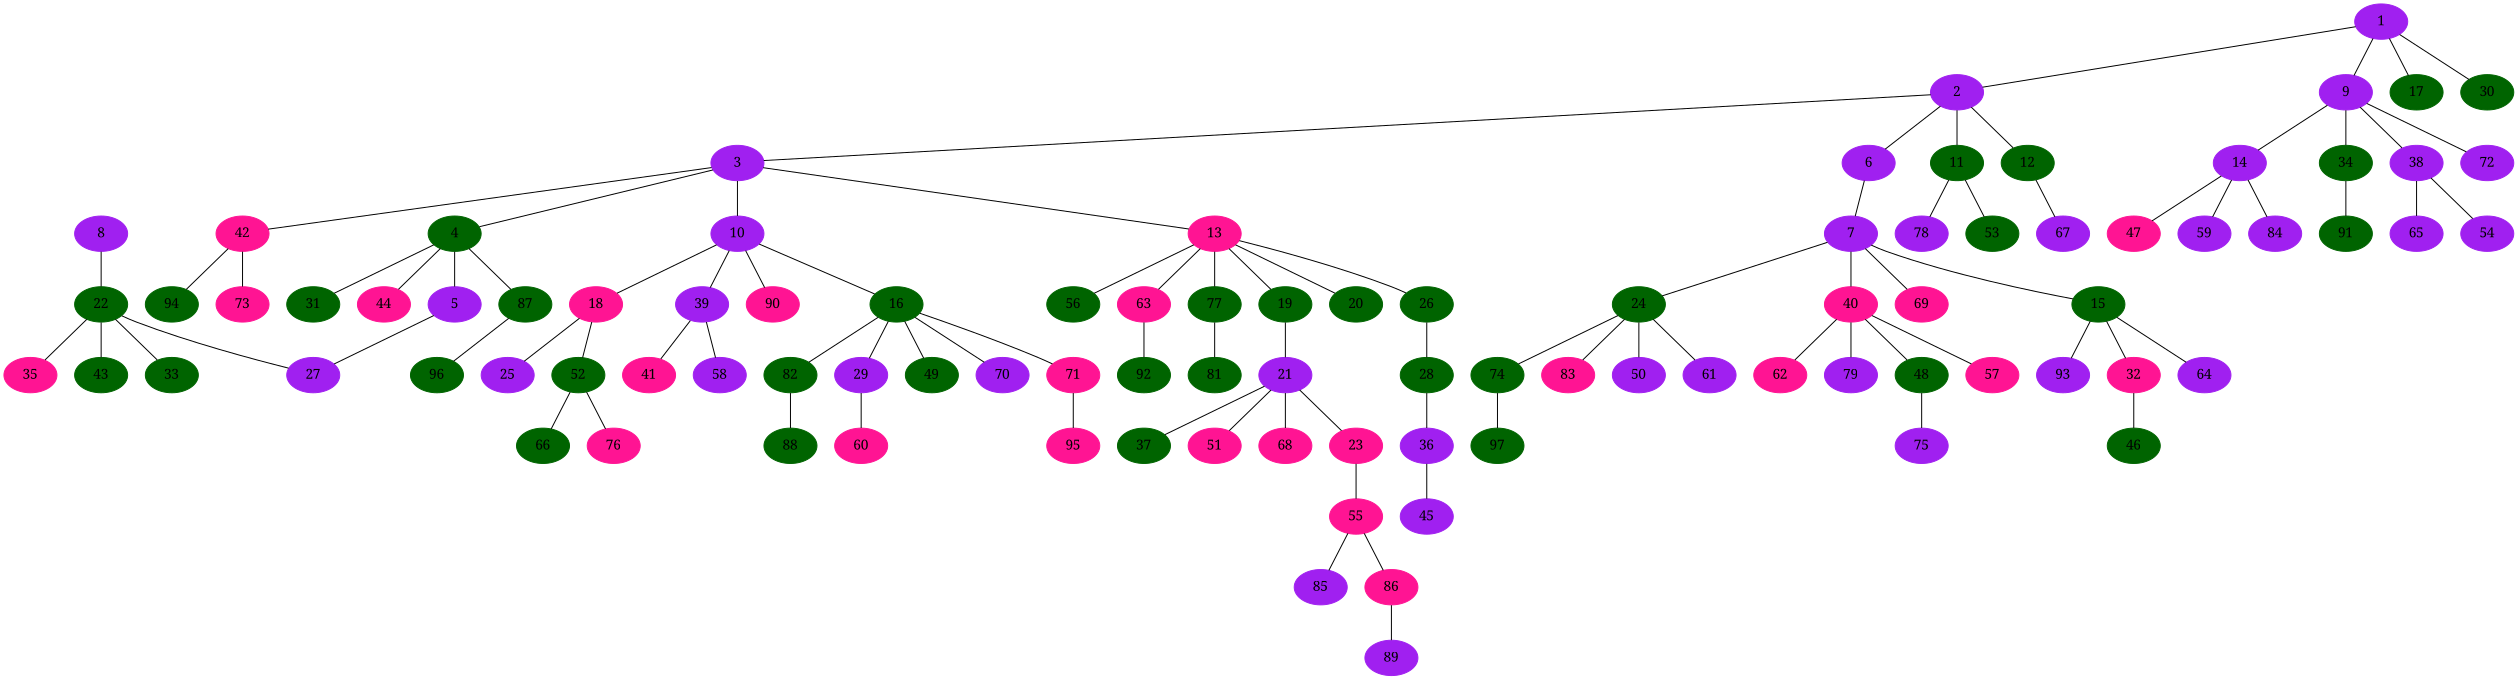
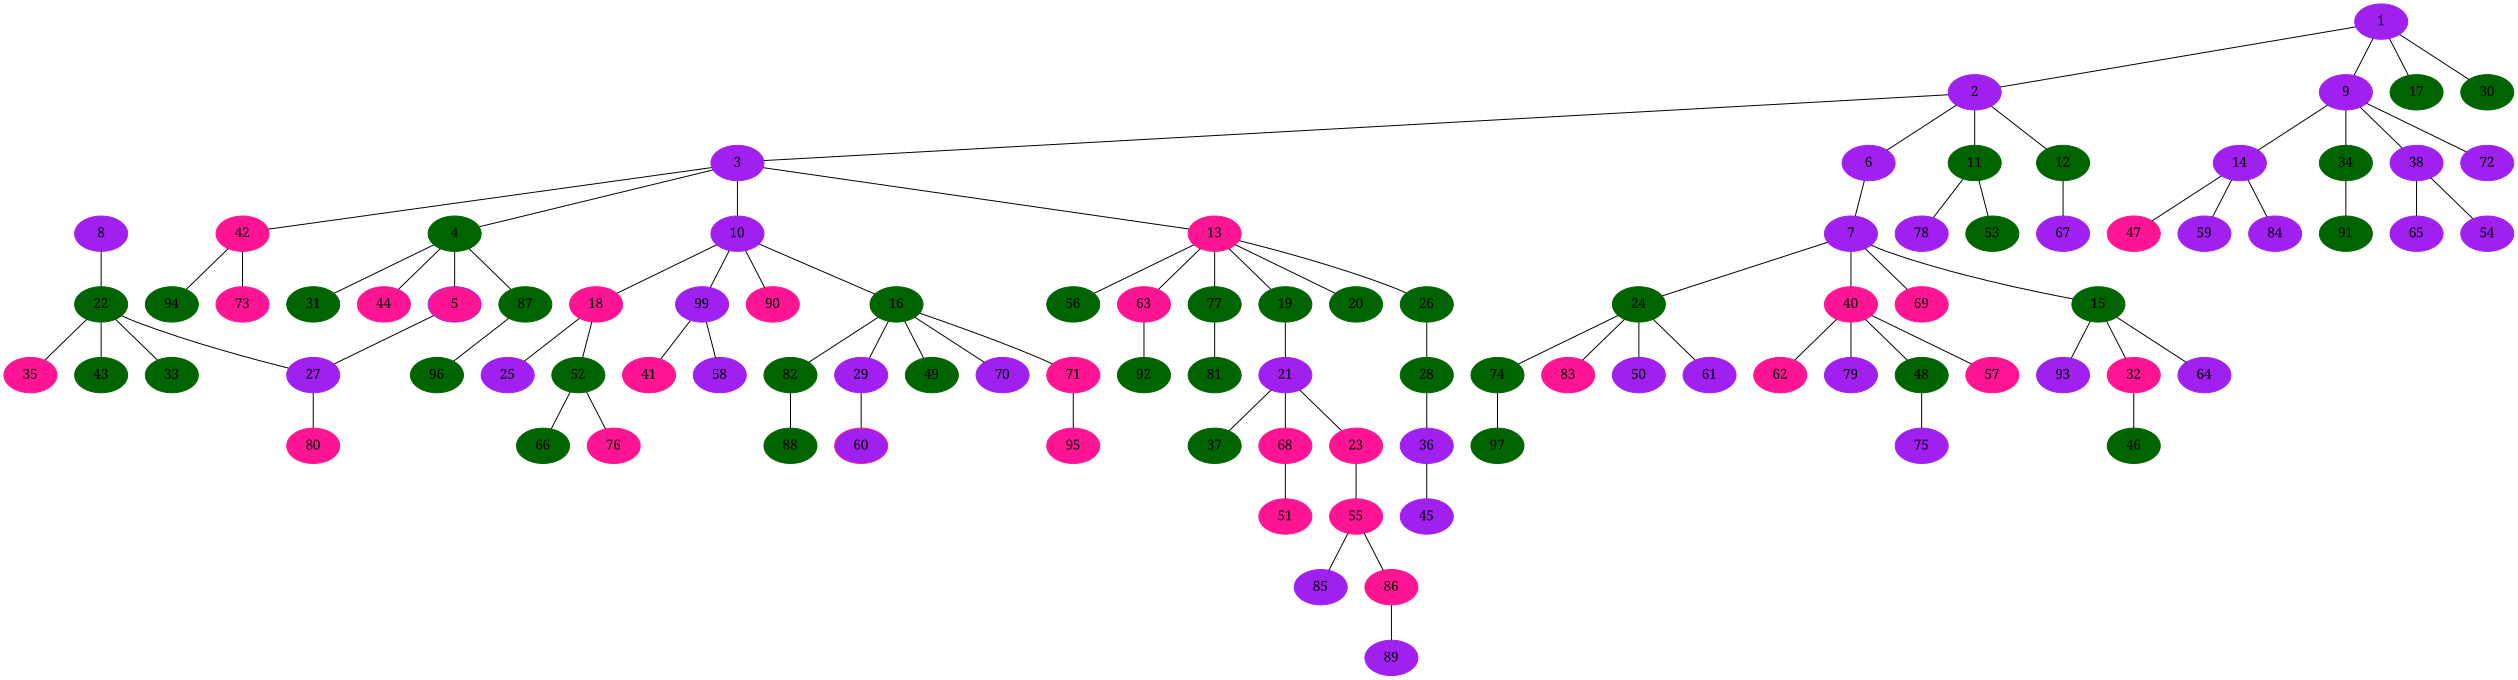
(455, 304) -> (455, 304)
(702, 304) -> (702, 304)
(1250, 410) -> (1285, 481)
none -> (313, 446)
(861, 446) -> (861, 446)
